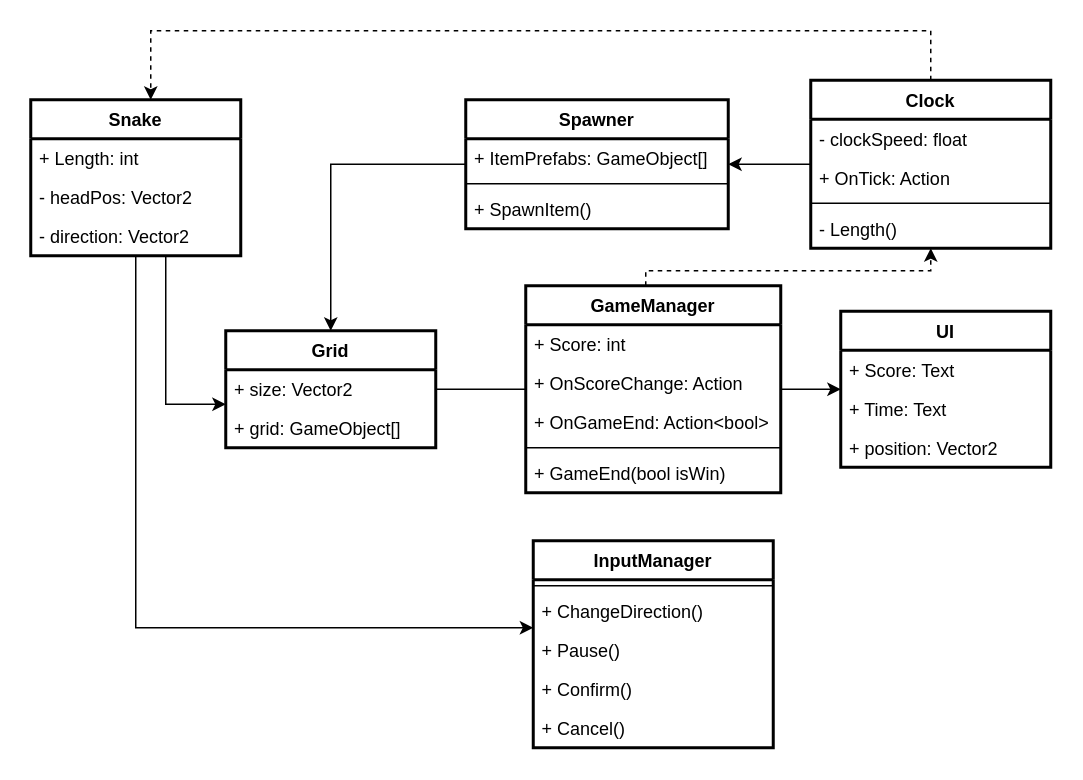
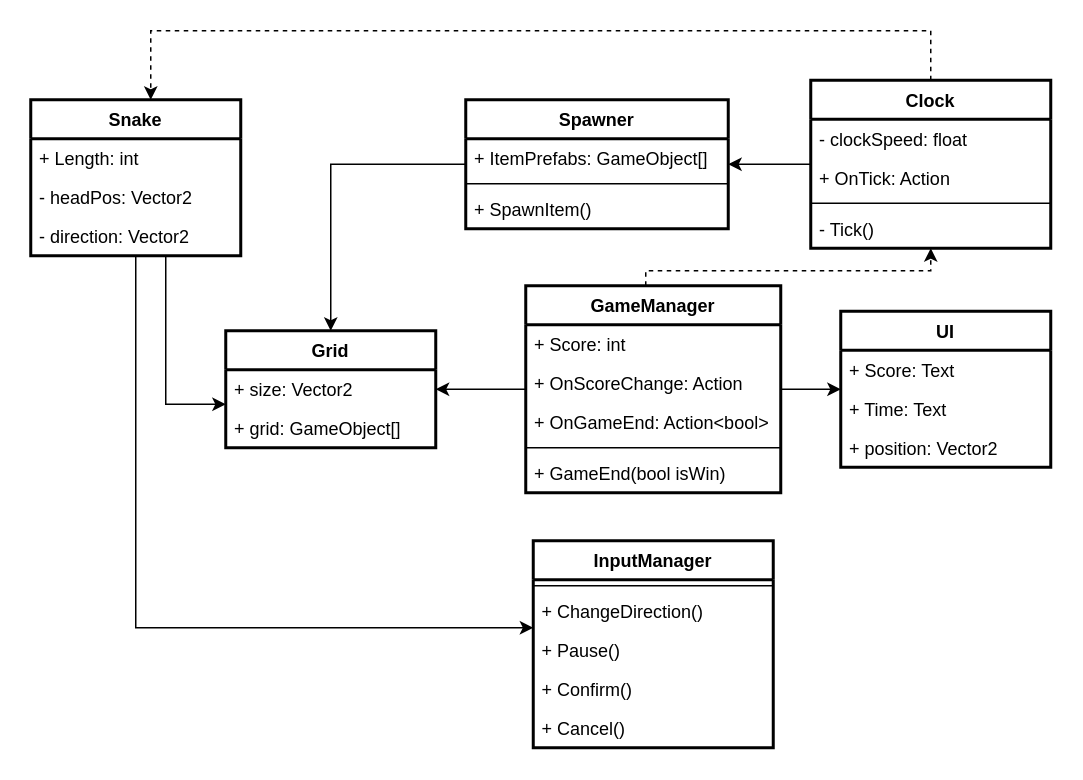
(867, 230) -> (855, 230)
(442, 389) -> (447, 389)
